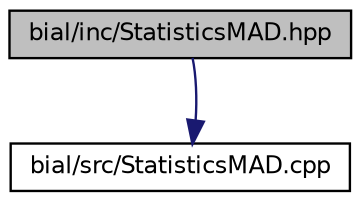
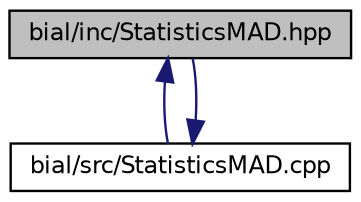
none -> (165, 113)
